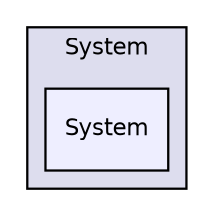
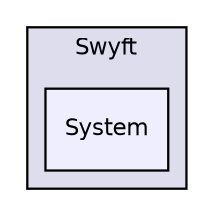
(107, 49) -> (107, 49)
